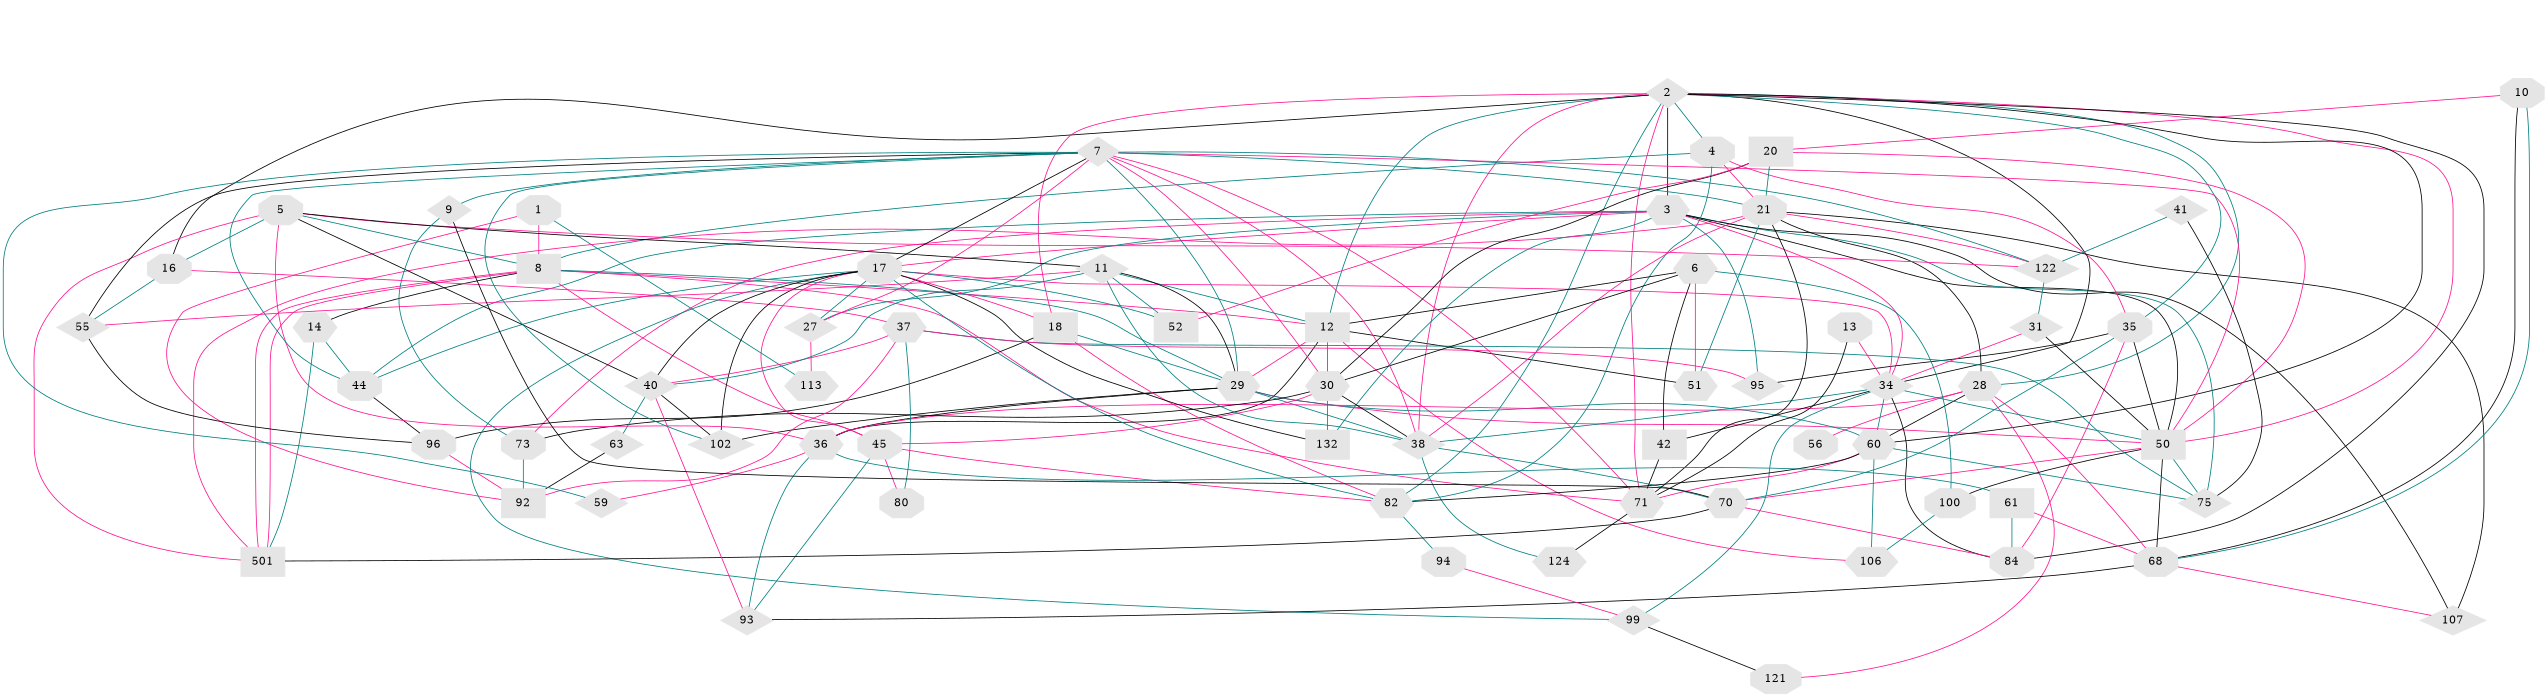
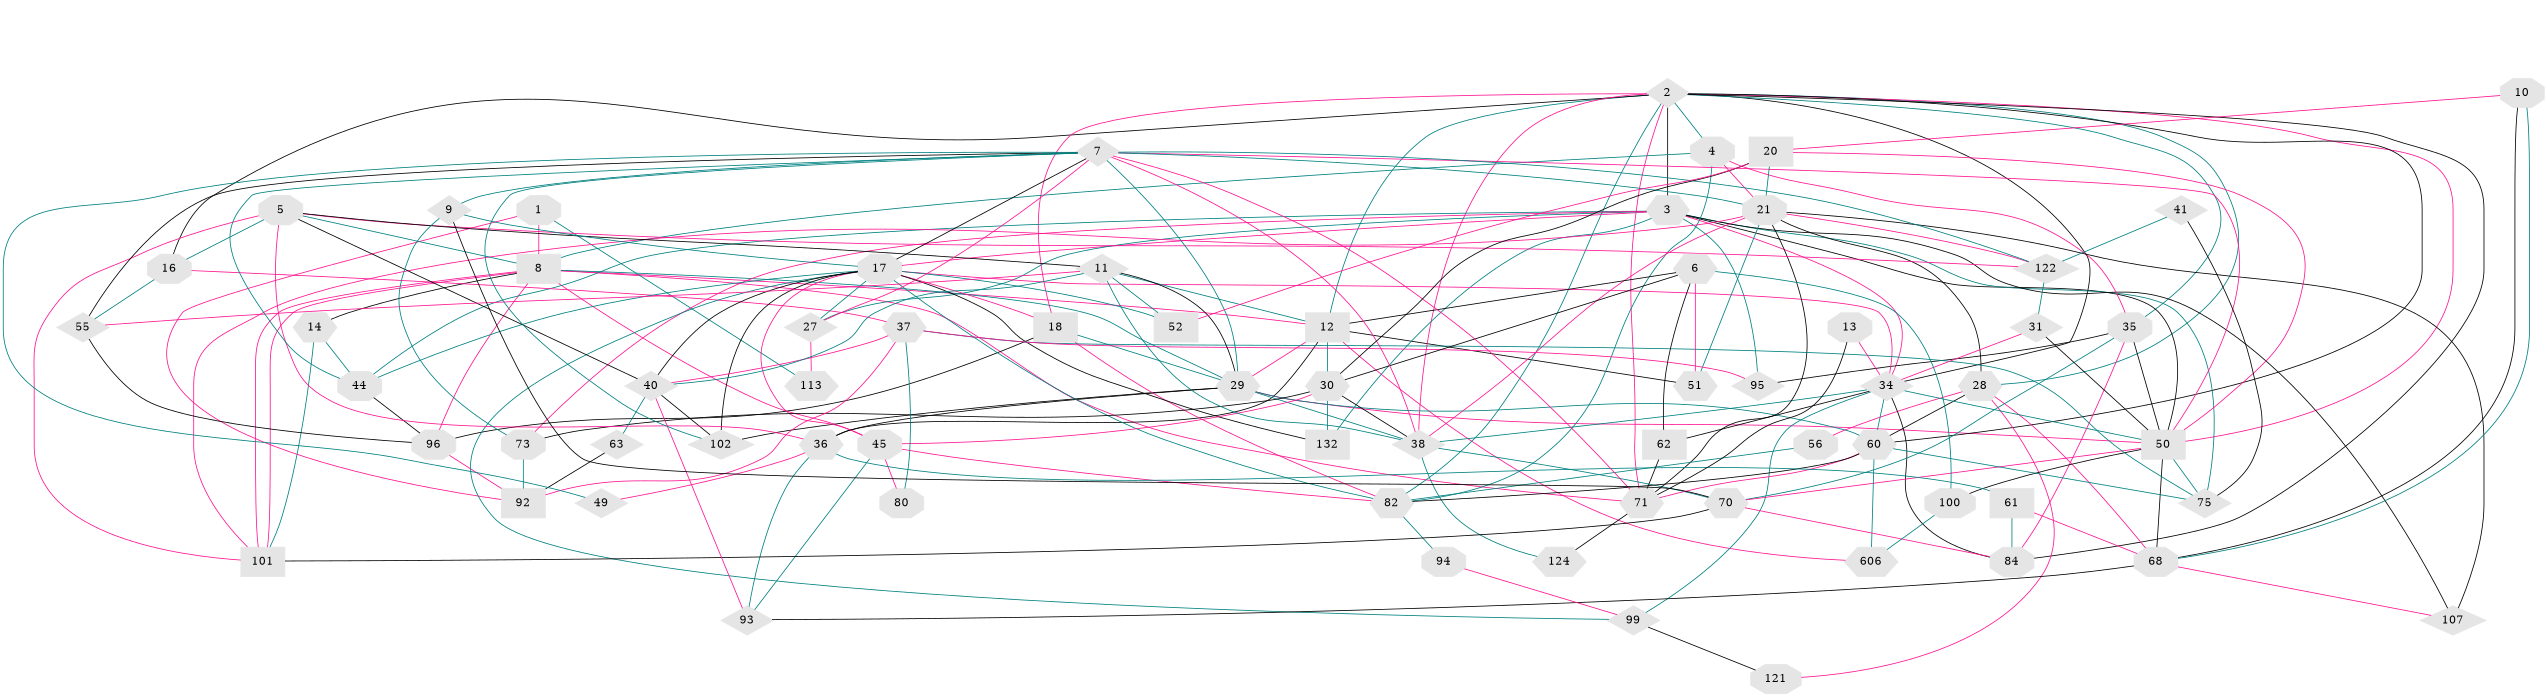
none -> (660, 246)
(1224, 254) -> none
none -> (478, 353)
(1625, 410) -> none
(1664, 445) -> (1664, 445)
none -> (1574, 478)
(601, 503) -> (601, 503)
(263, 562) -> (263, 562)
(1871, 562) -> (1871, 562)
